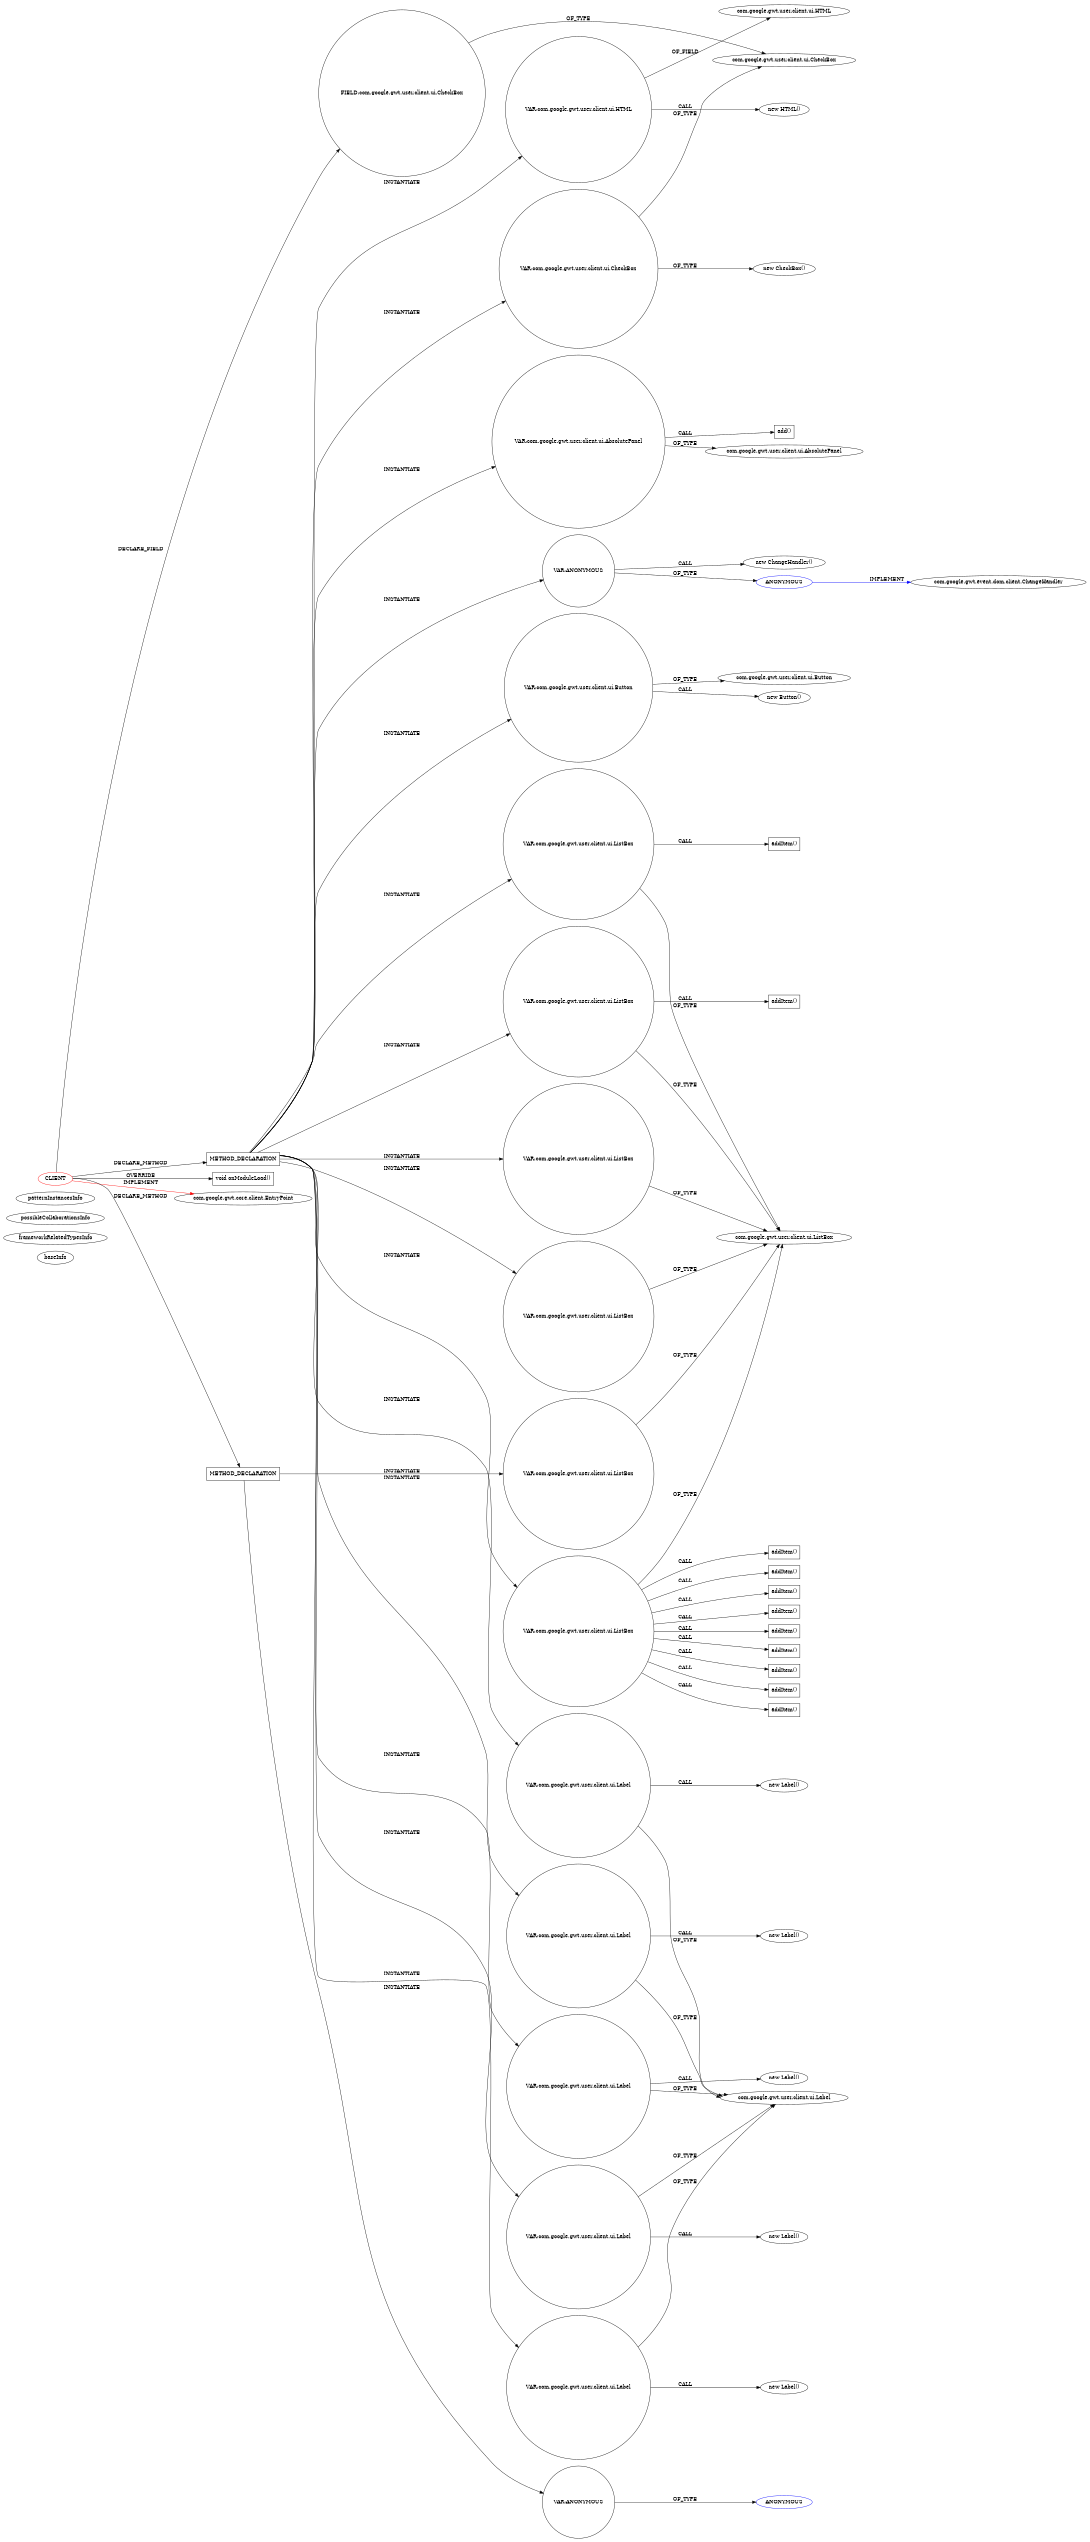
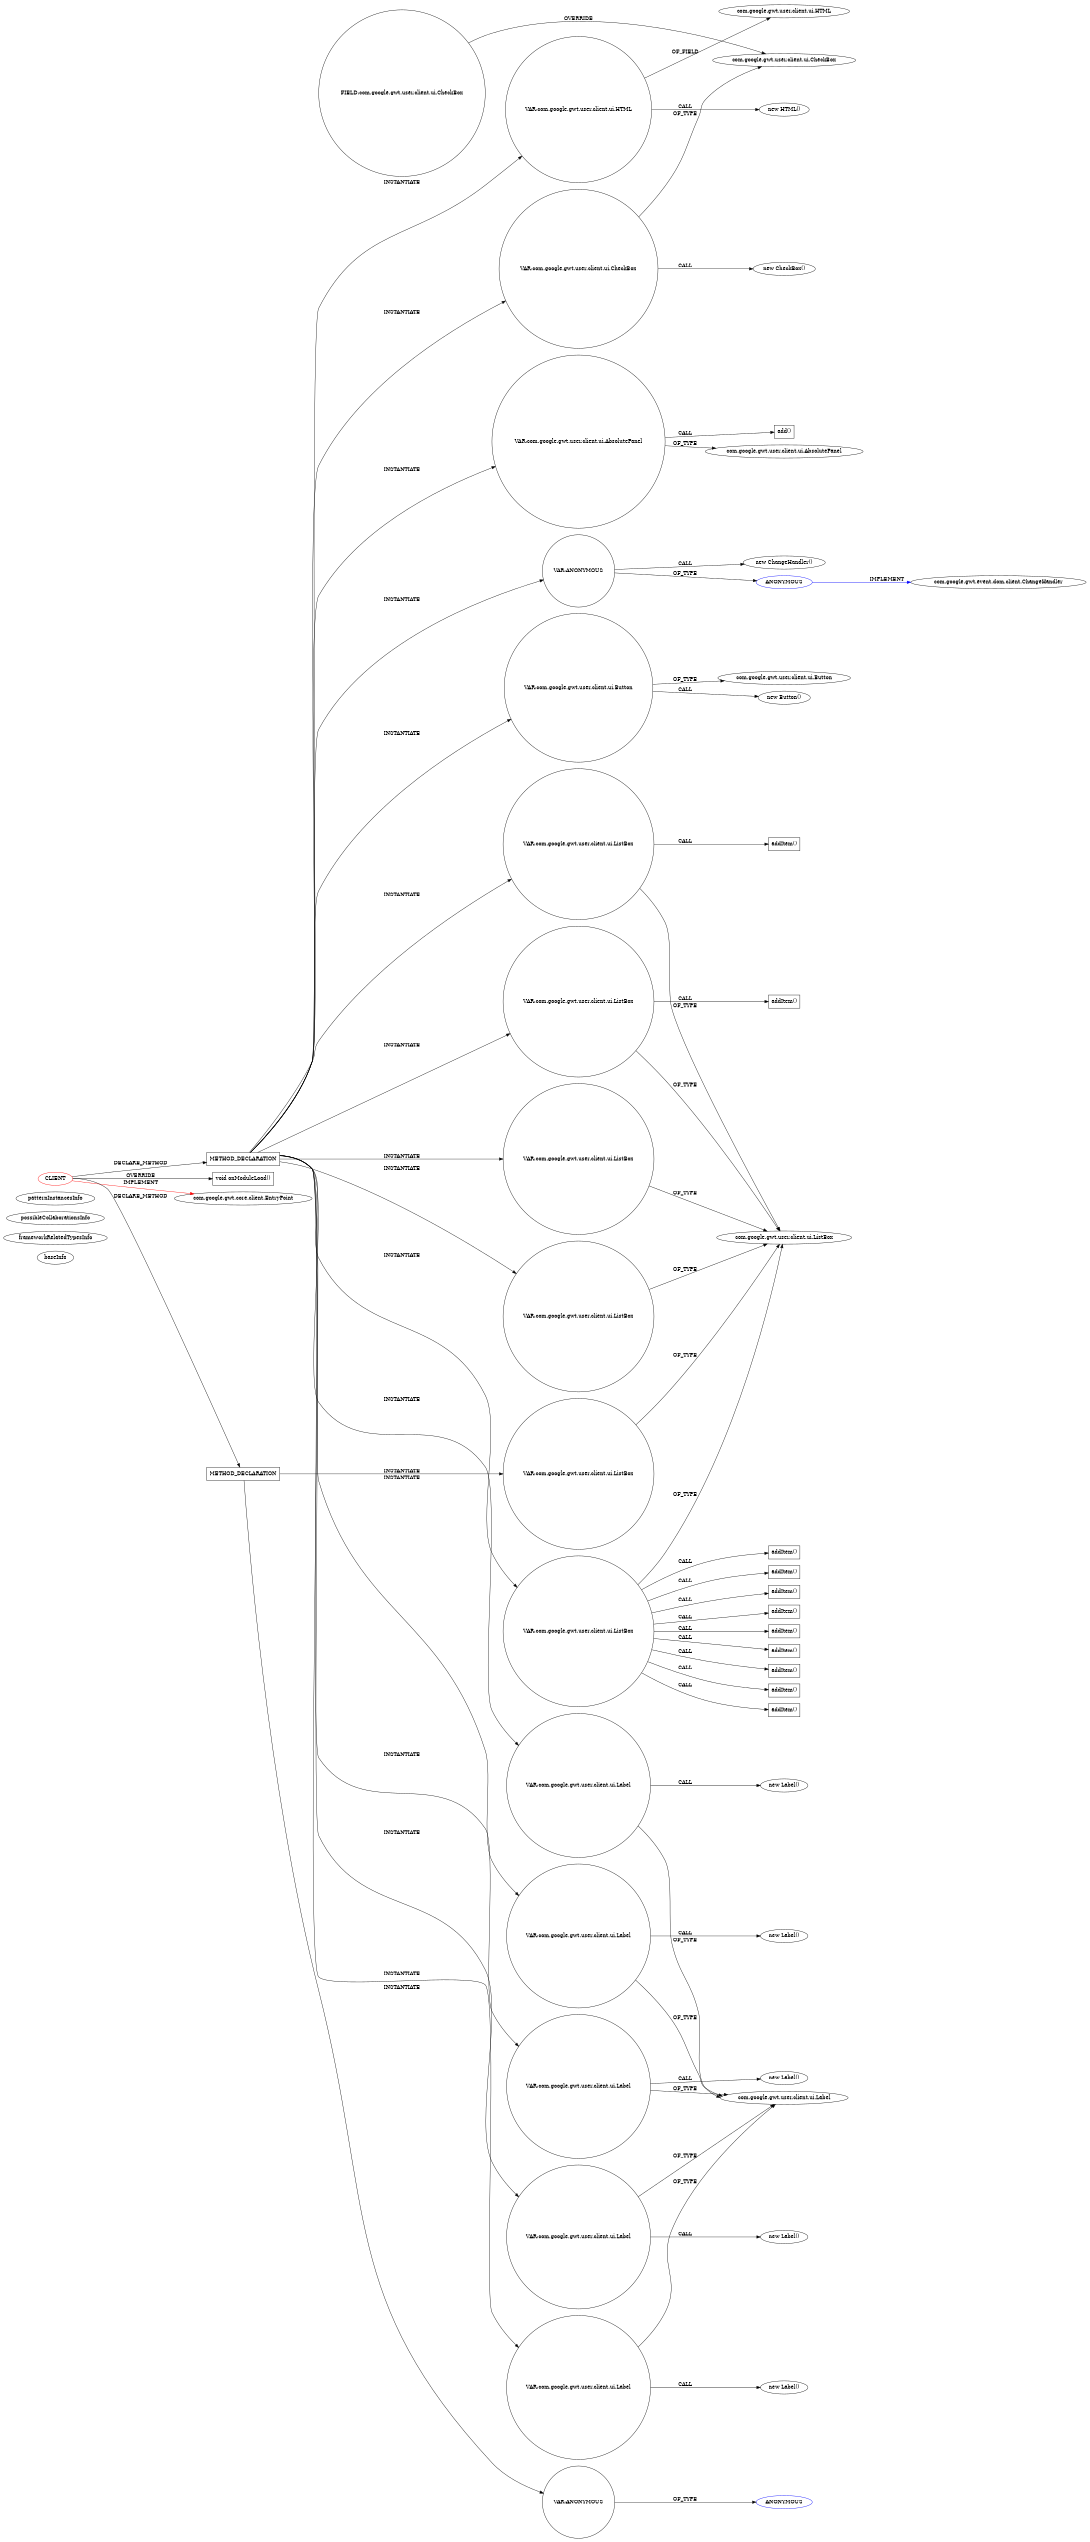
(579, 19) -> (579, 19)
(685, 266) -> (685, 266)
(142, 646) -> none
